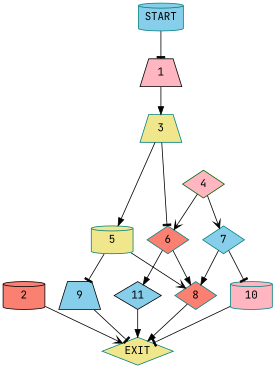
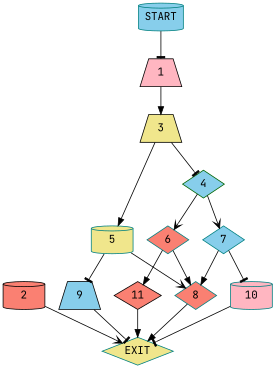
(161, 128) -> (161, 128)
(164, 182) -> (183, 157)
(203, 184) -> (203, 184)
(138, 296) -> (138, 296)
